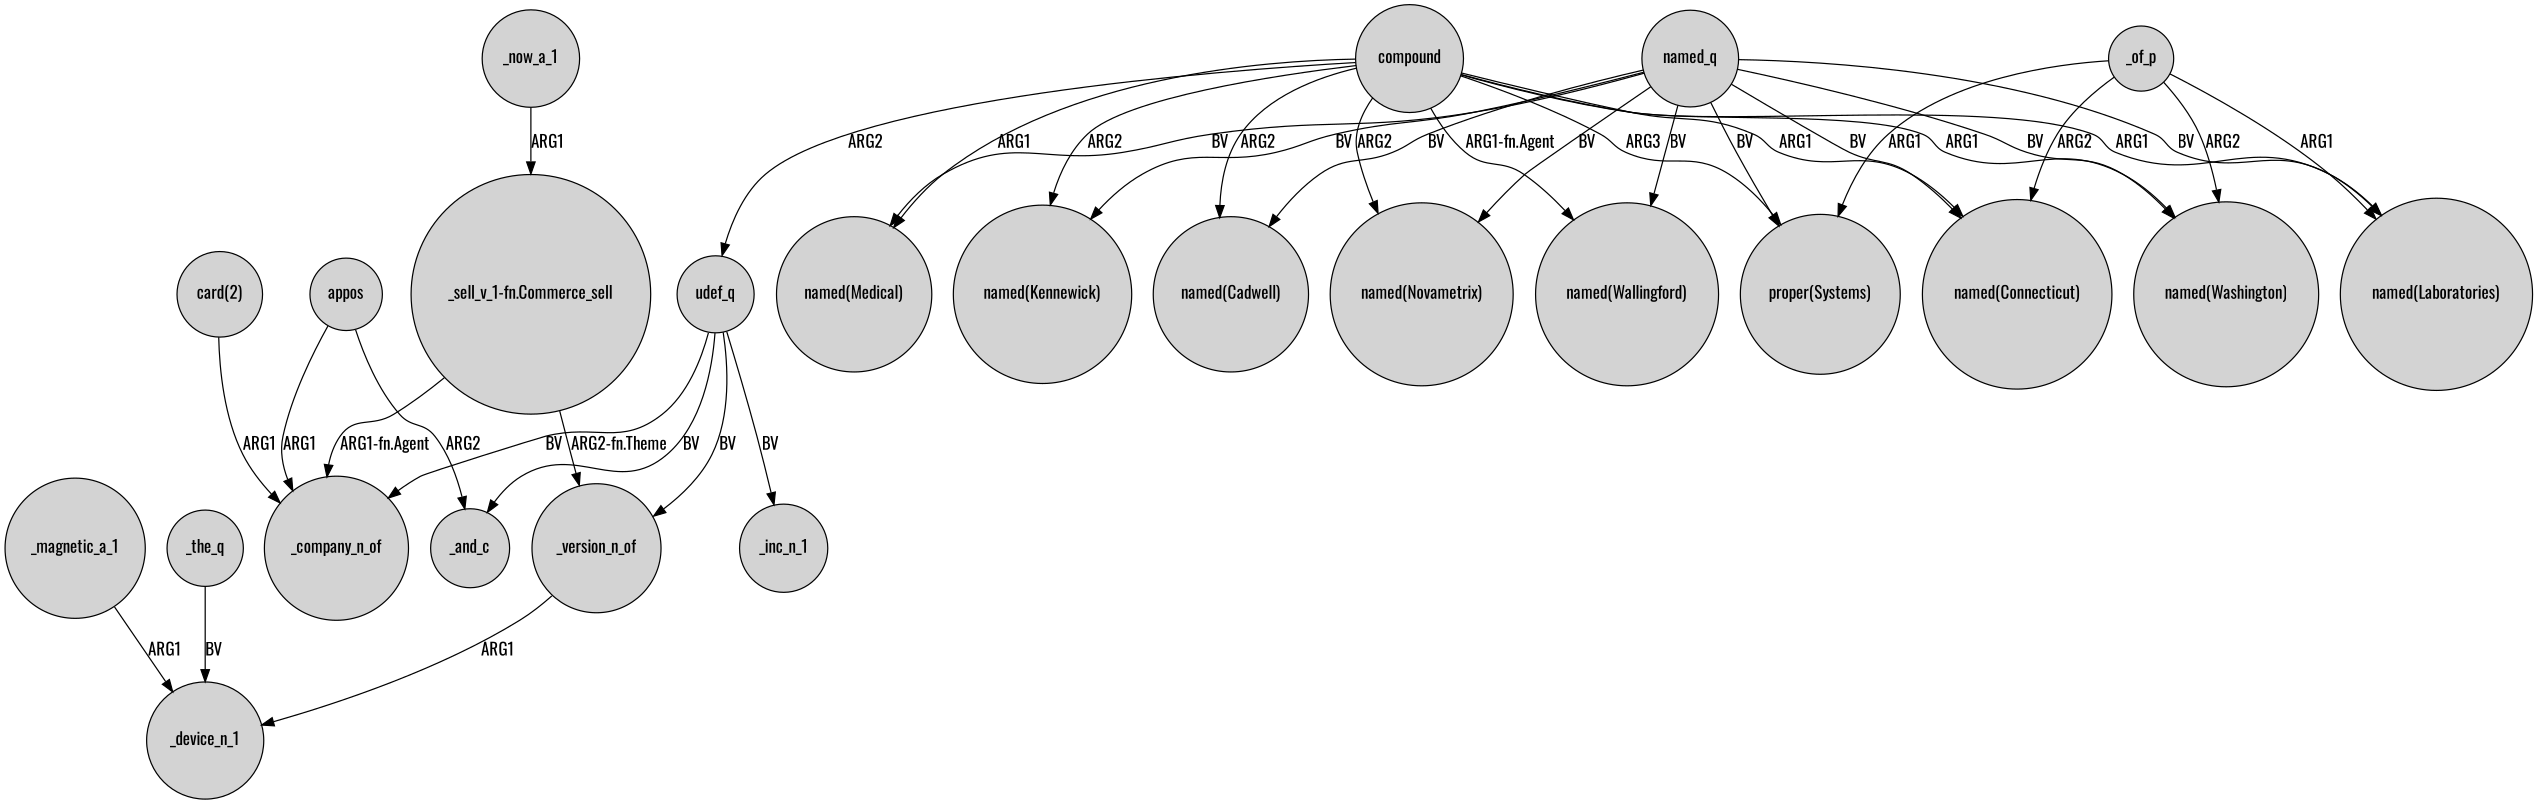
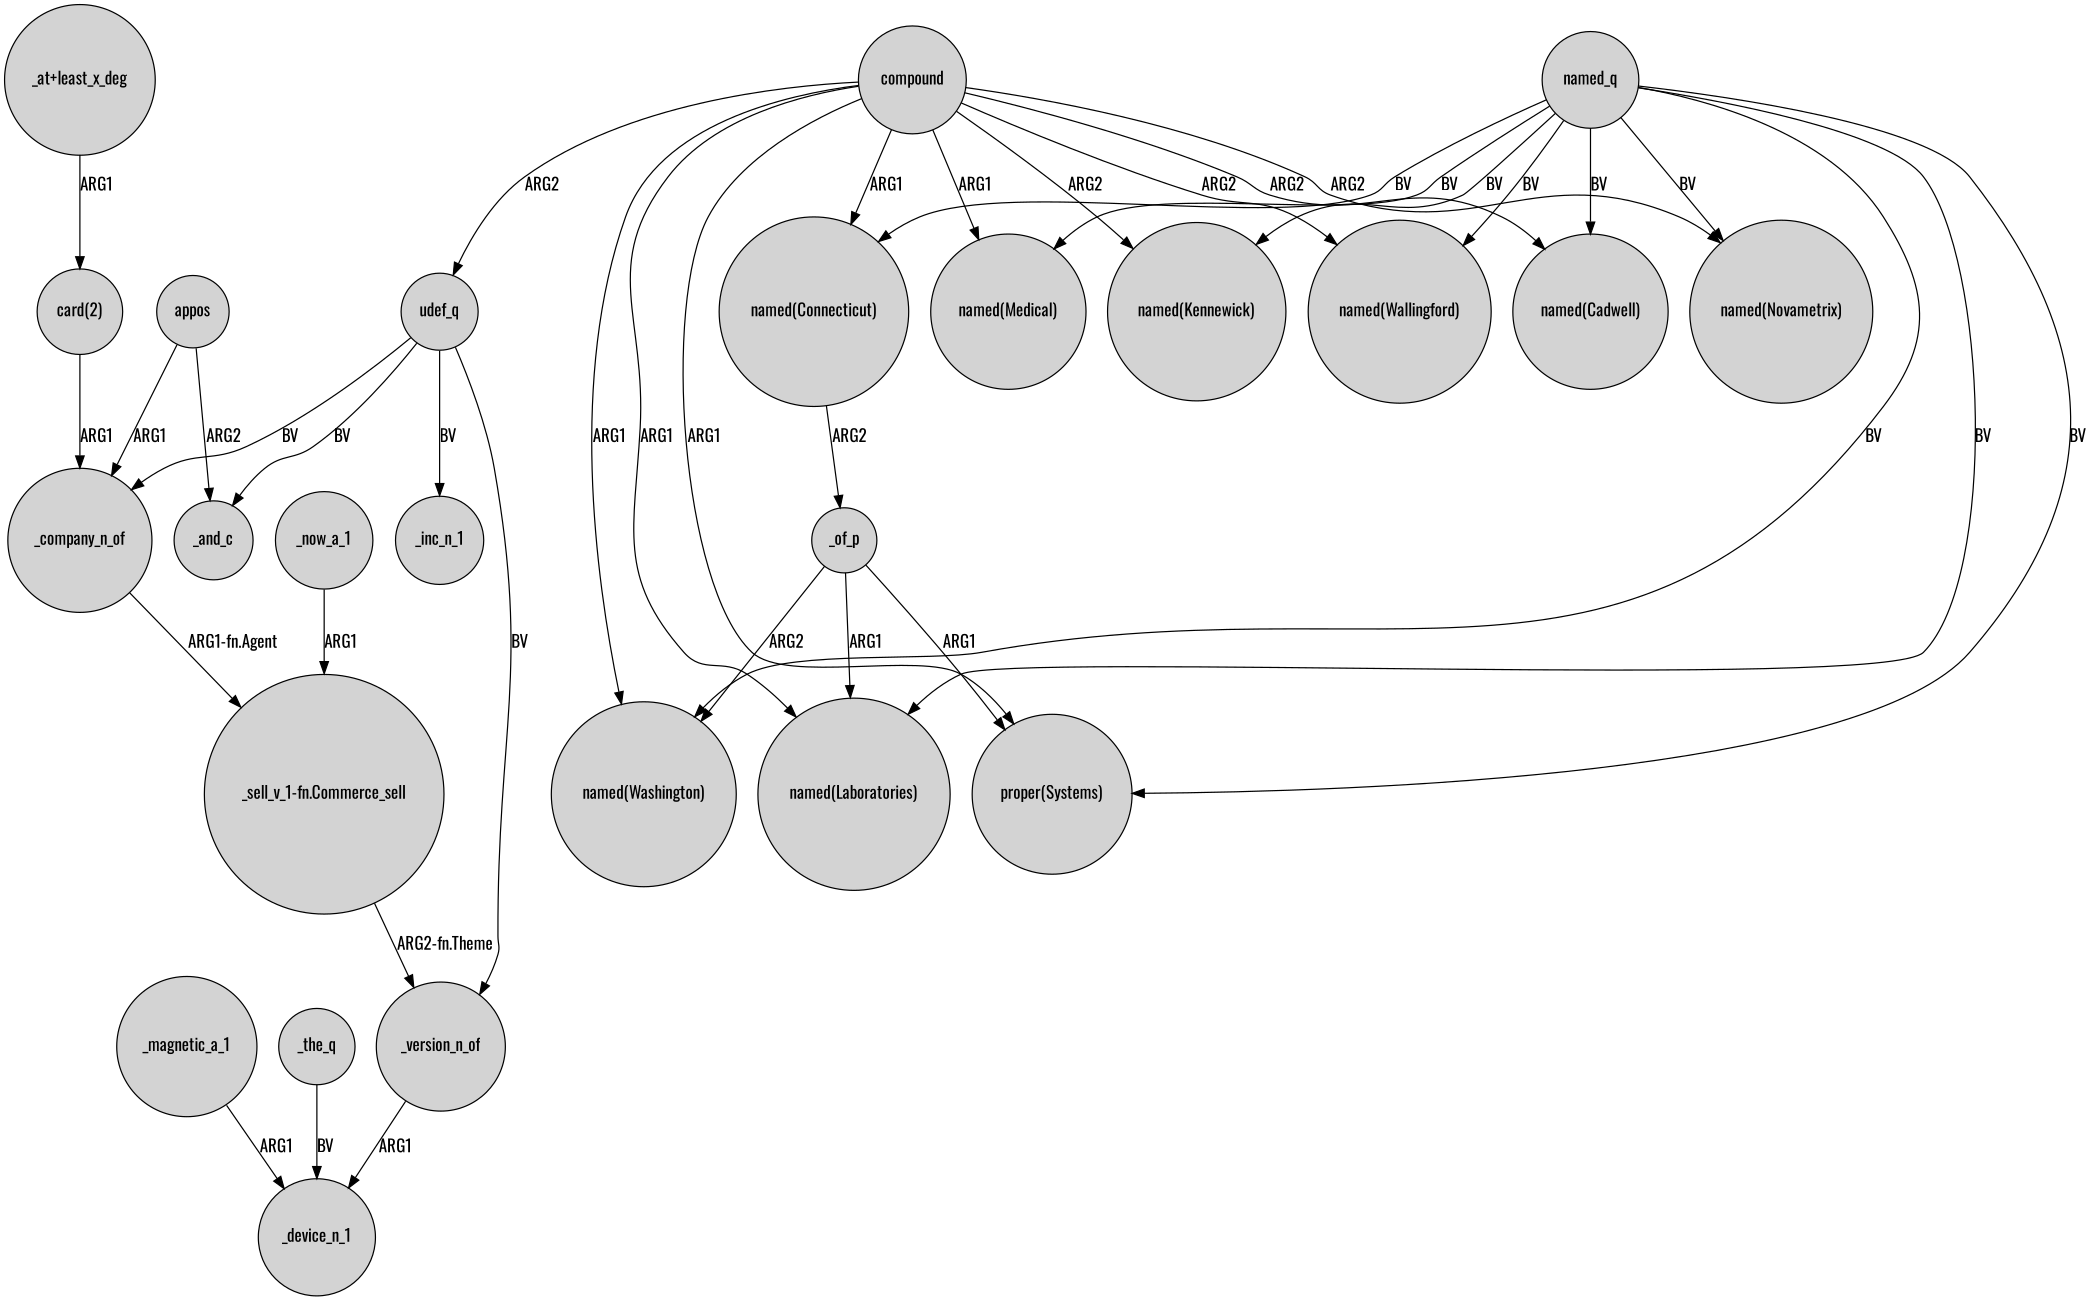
none -> (80, 80)
(2068, 120) -> (832, 451)
(1510, 143) -> (1219, 186)
(1643, 143) -> (705, 437)
(381, 420) -> (181, 645)
